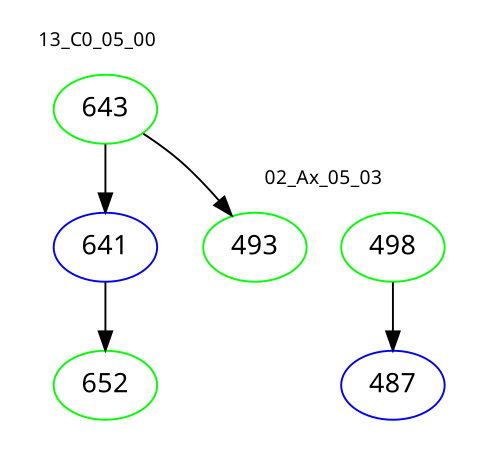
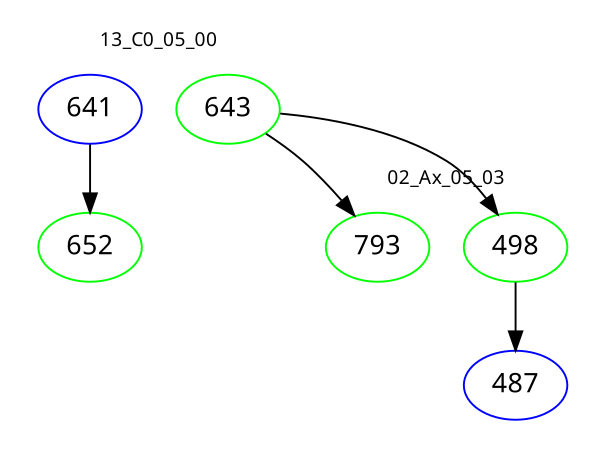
(105, 169) -> (392, 136)
(255, 247) -> (378, 247)
